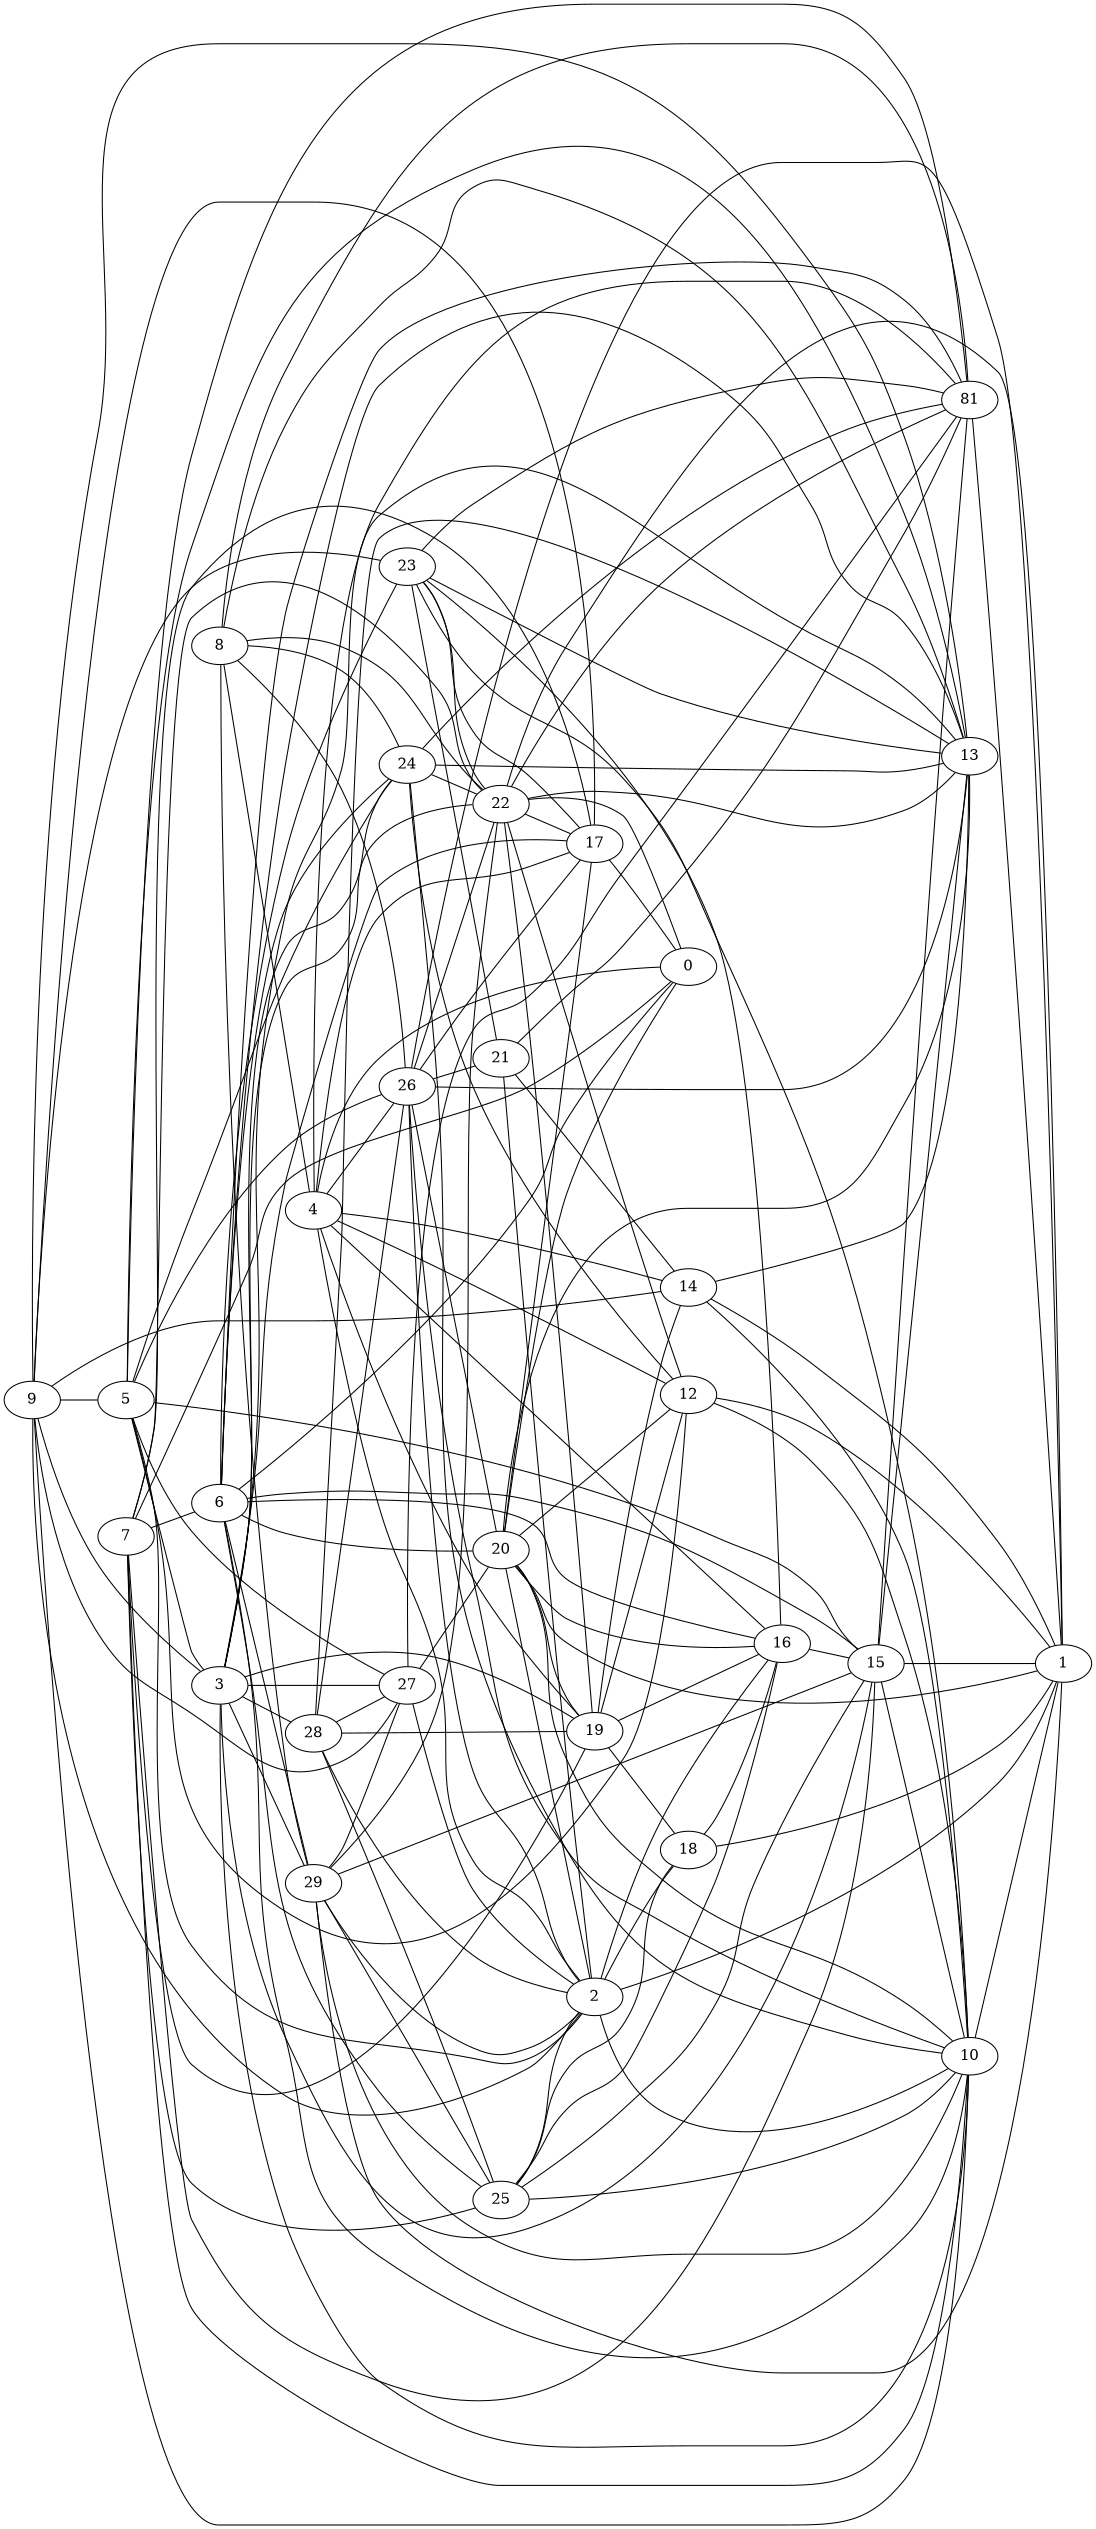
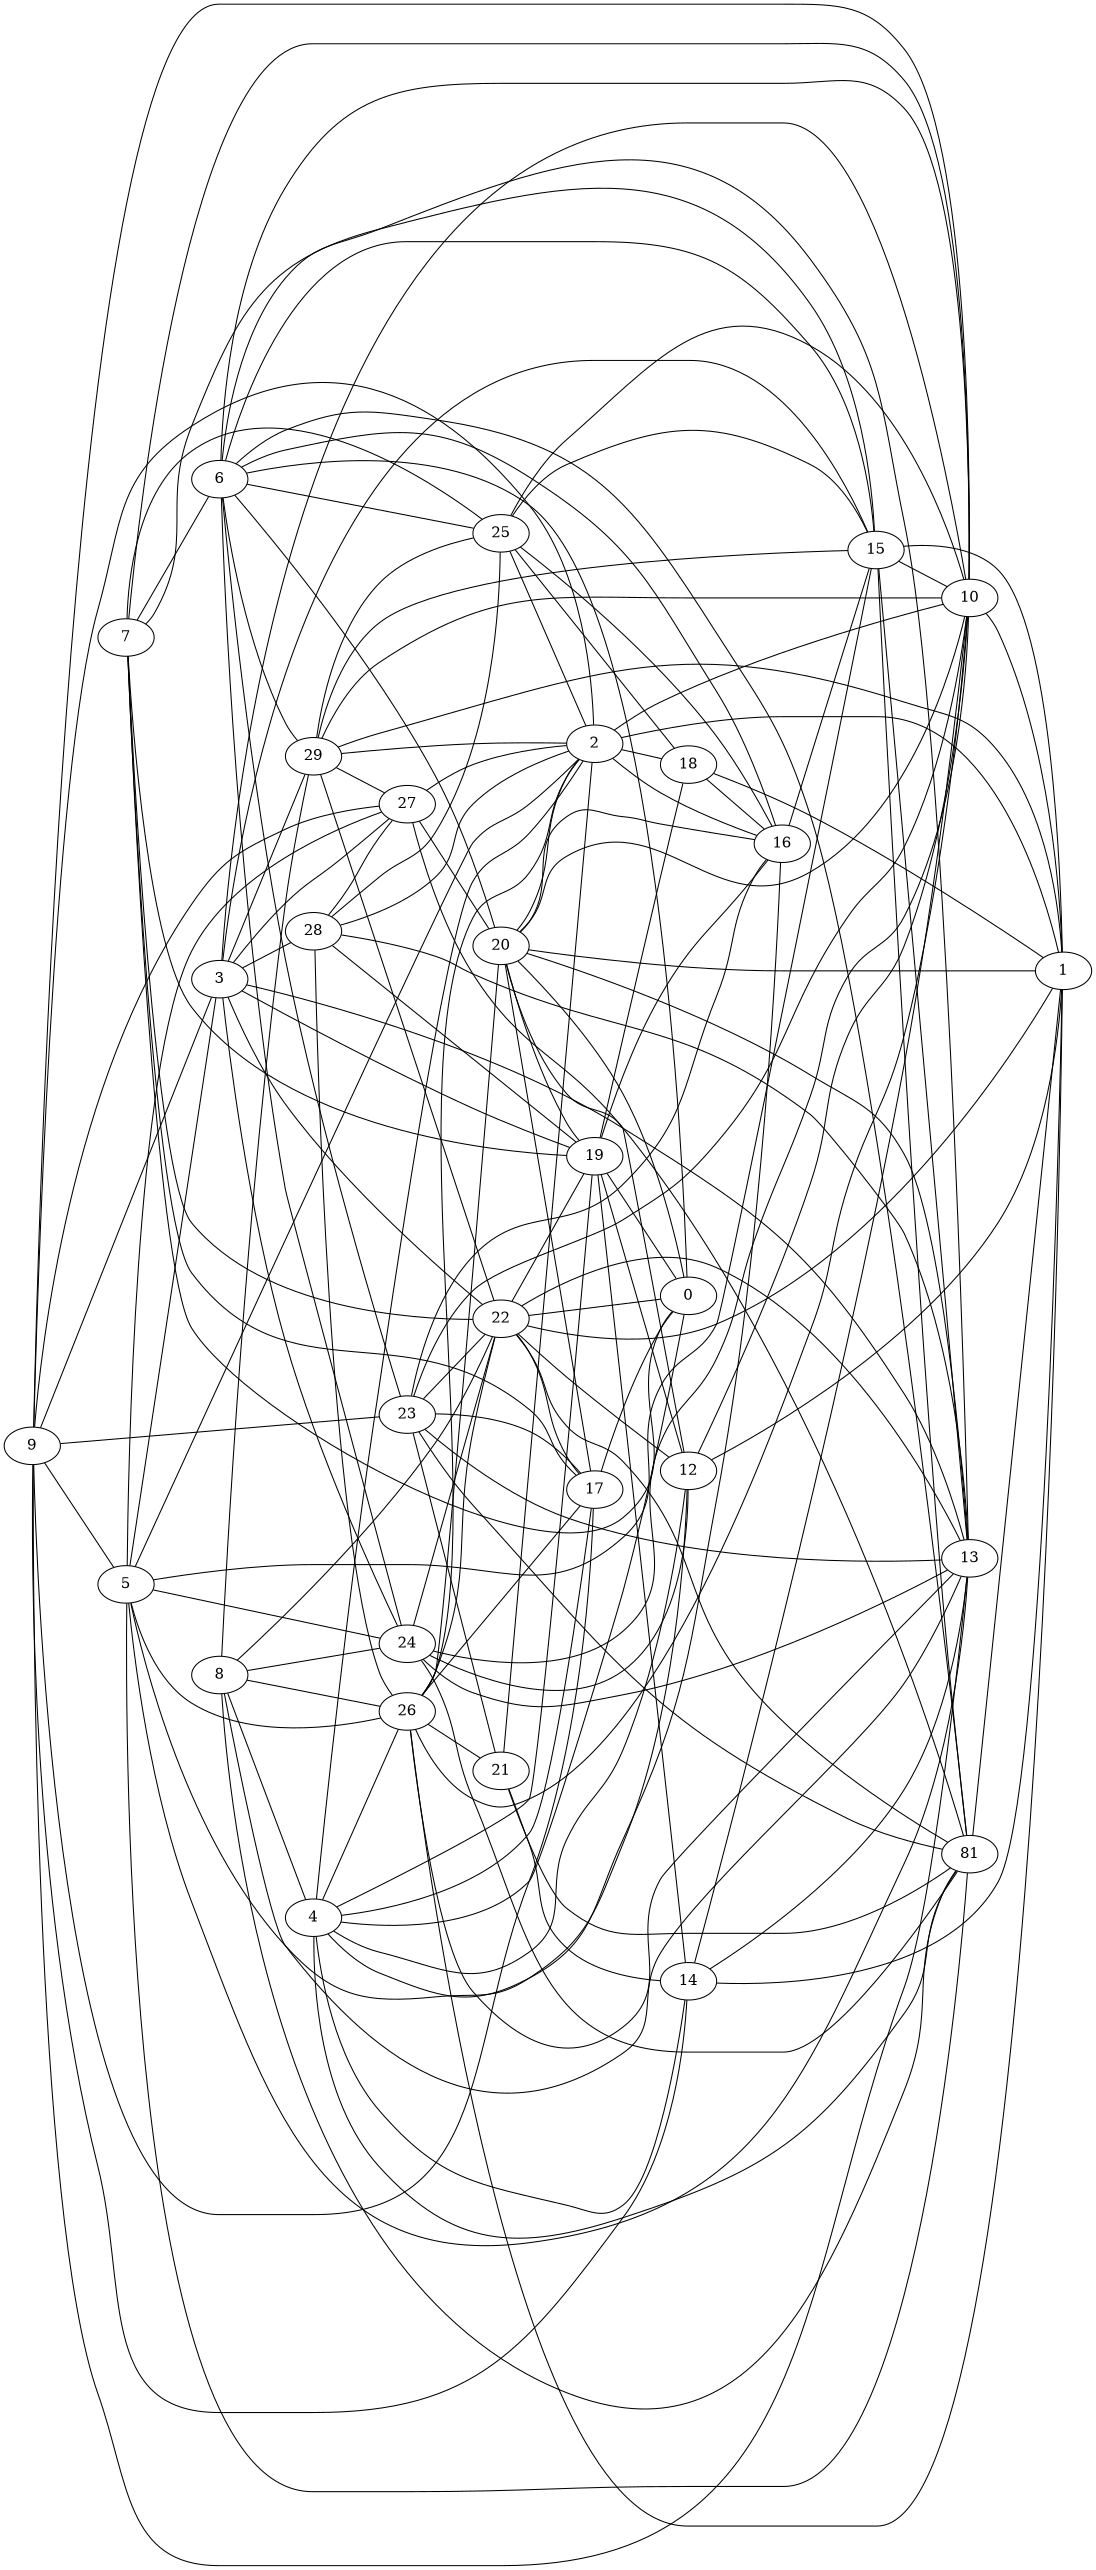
(288, 1172) -> none
none -> (652, 1242)
